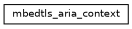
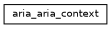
(66, 14) -> (55, 14)
